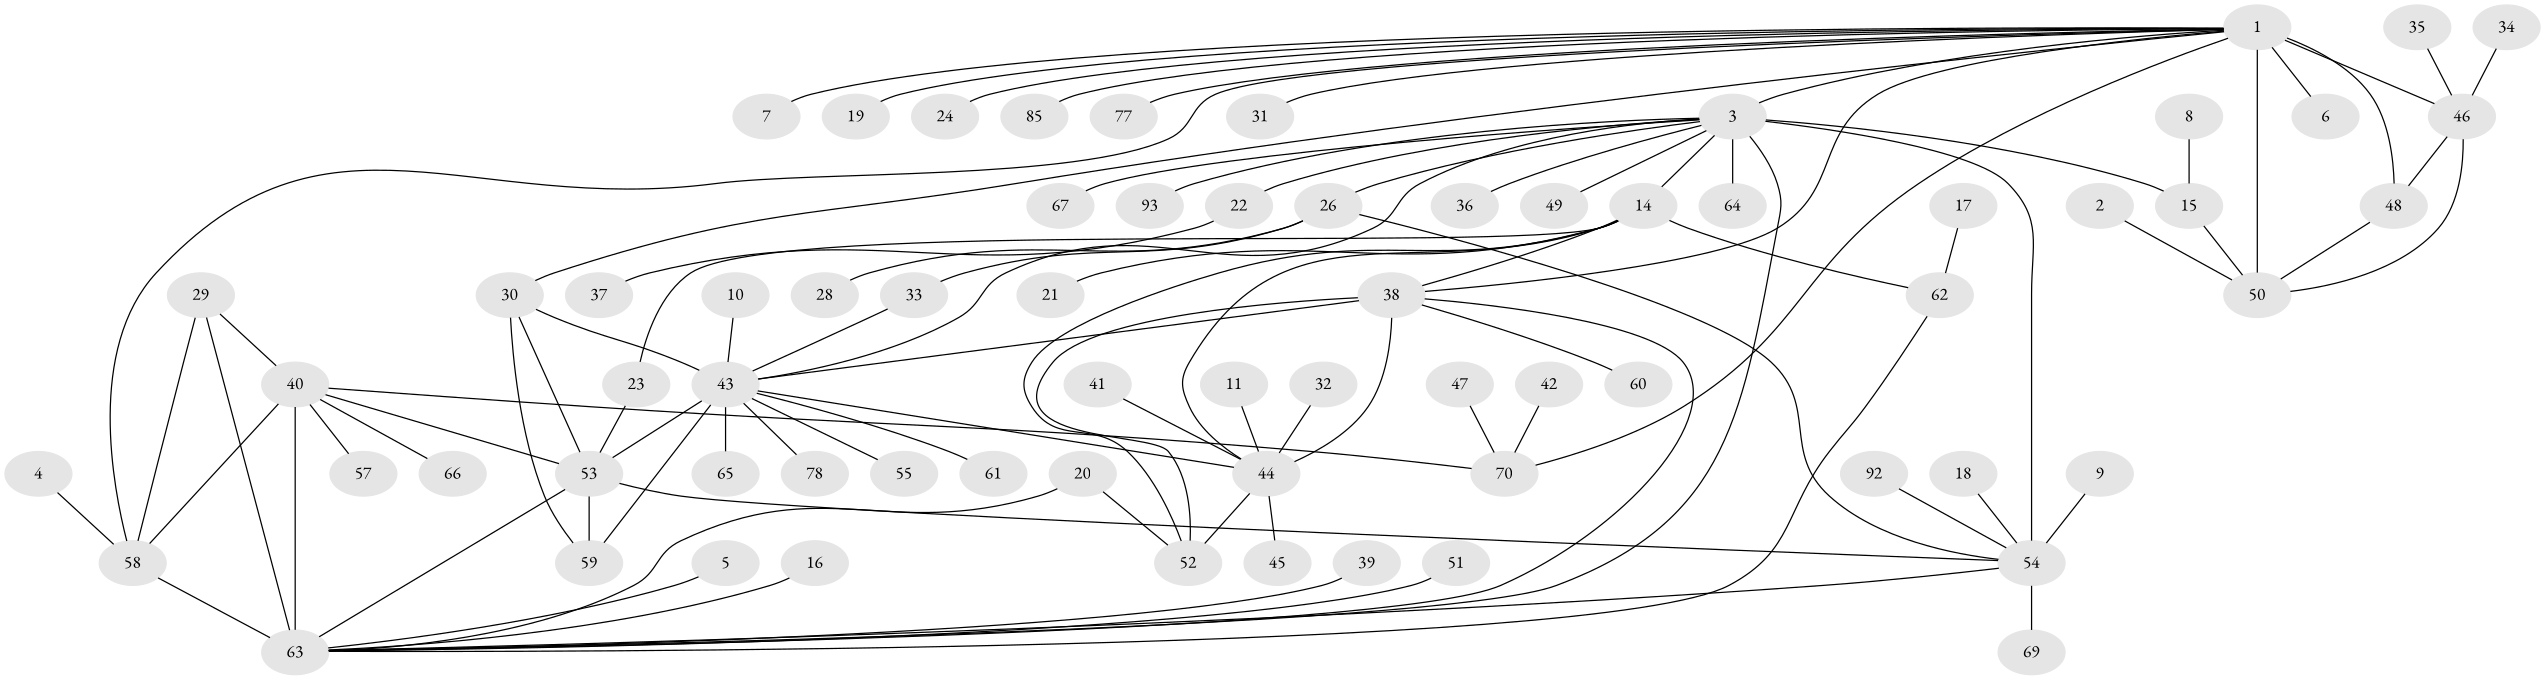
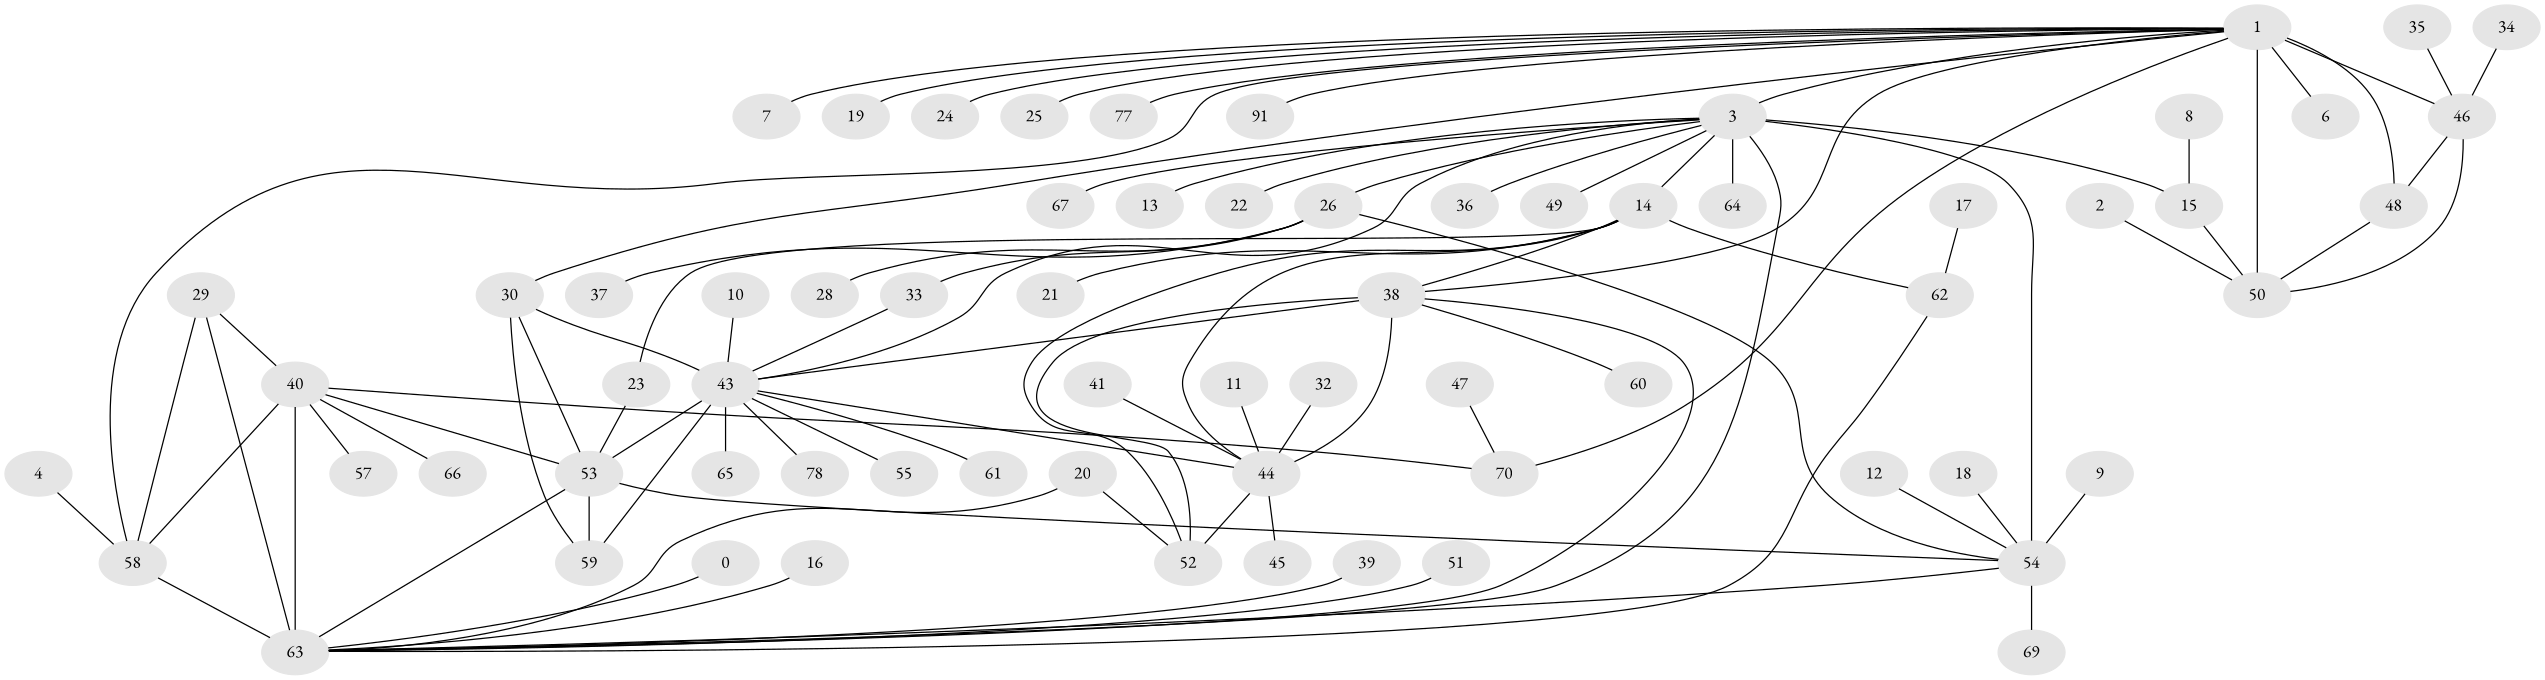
(1034, 117) -> (1034, 117)
(1260, 117) -> (1260, 117)
(1150, 206) -> (1150, 206)
(920, 253) -> (930, 251)
(1549, 384) -> none
(1874, 474) -> (1874, 474)
(726, 563) -> (726, 563)
